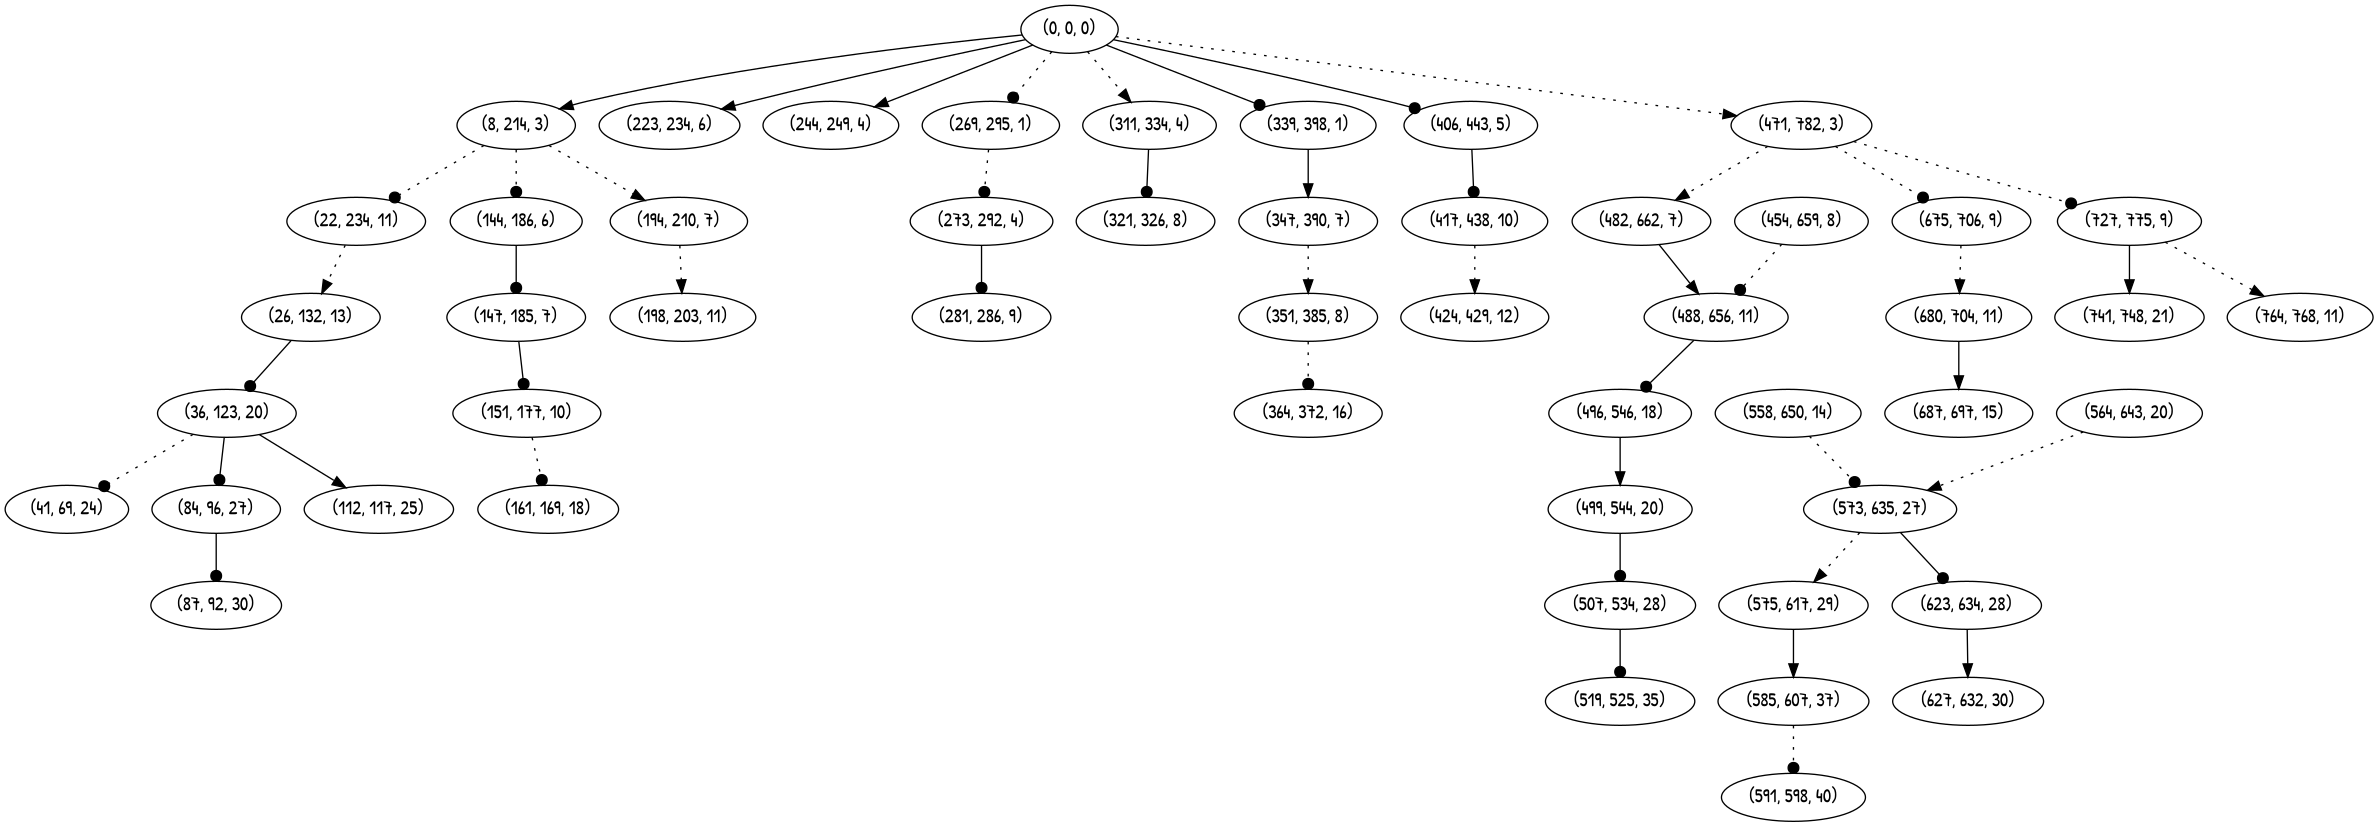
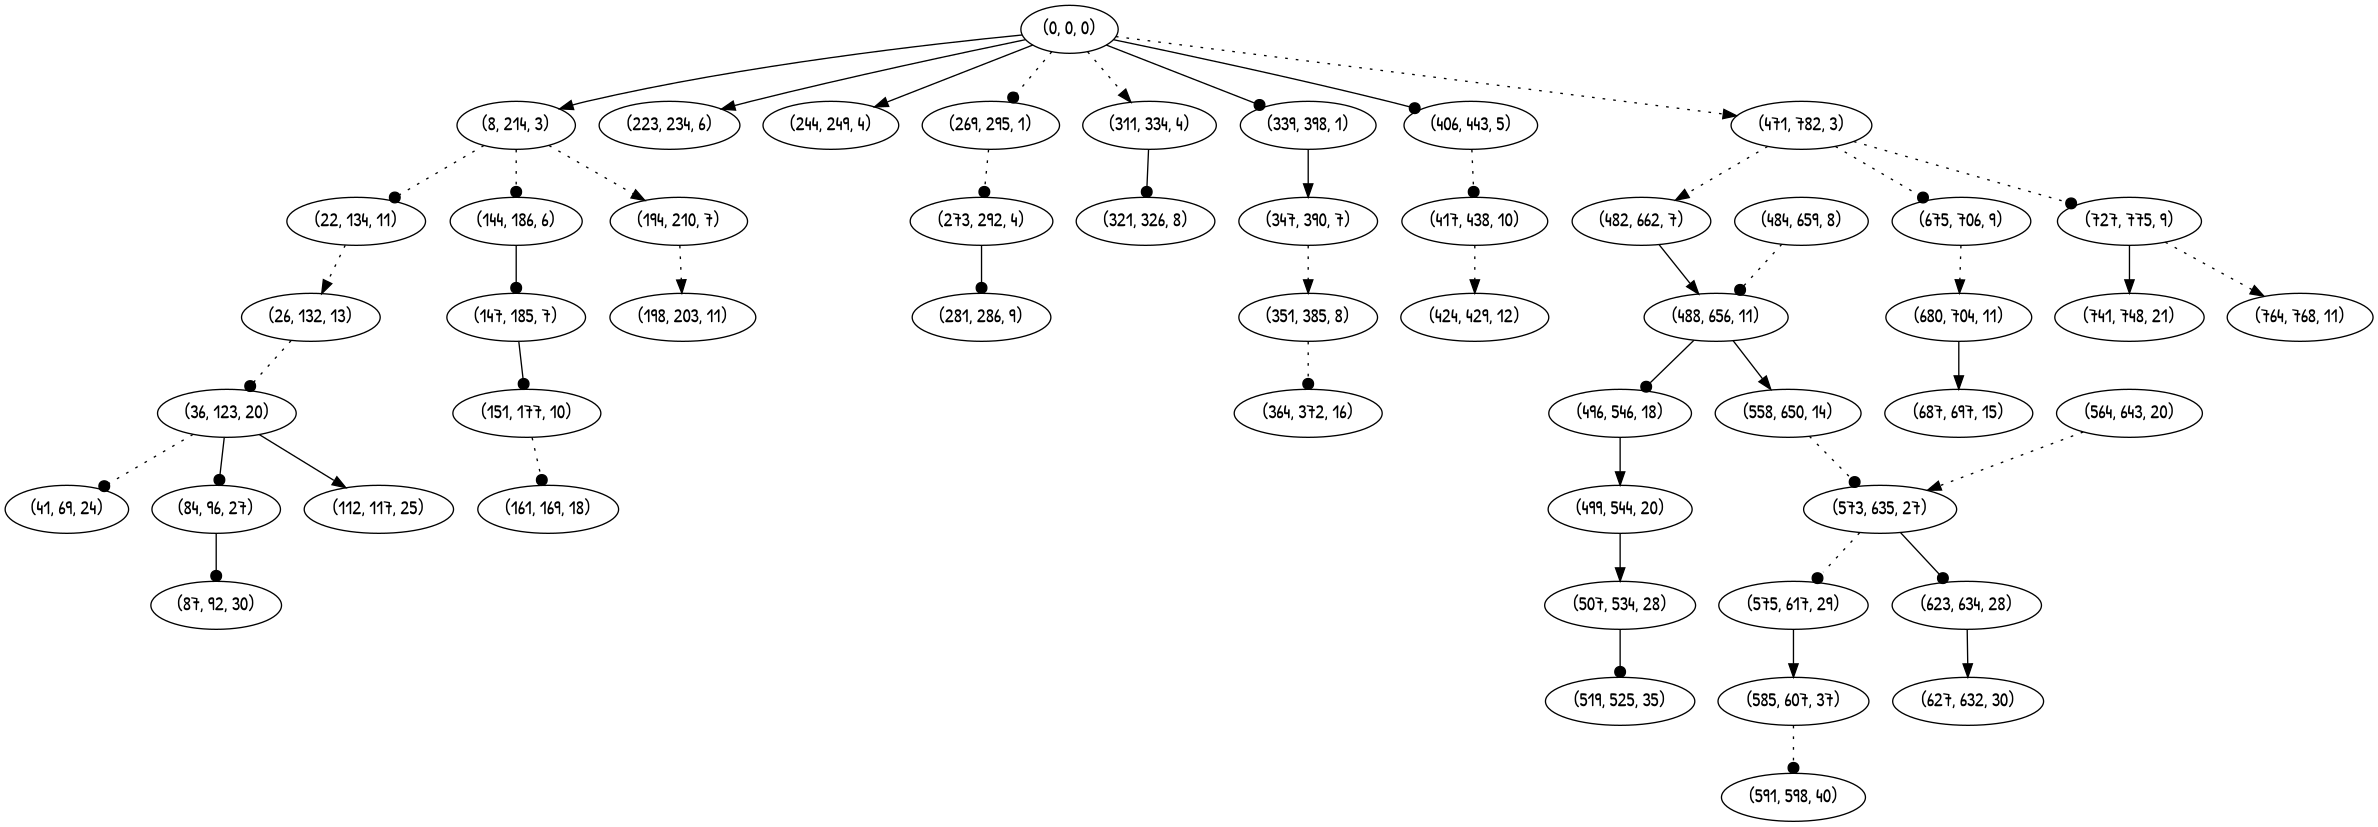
(1473, 168) -> (1473, 168)
(356, 221) -> (356, 221)
(1801, 221) -> (1801, 221)
none -> (1748, 360)
(272, 361) -> (272, 361)
(1620, 552) -> (1620, 552)
(1841, 552) -> (1841, 552)
